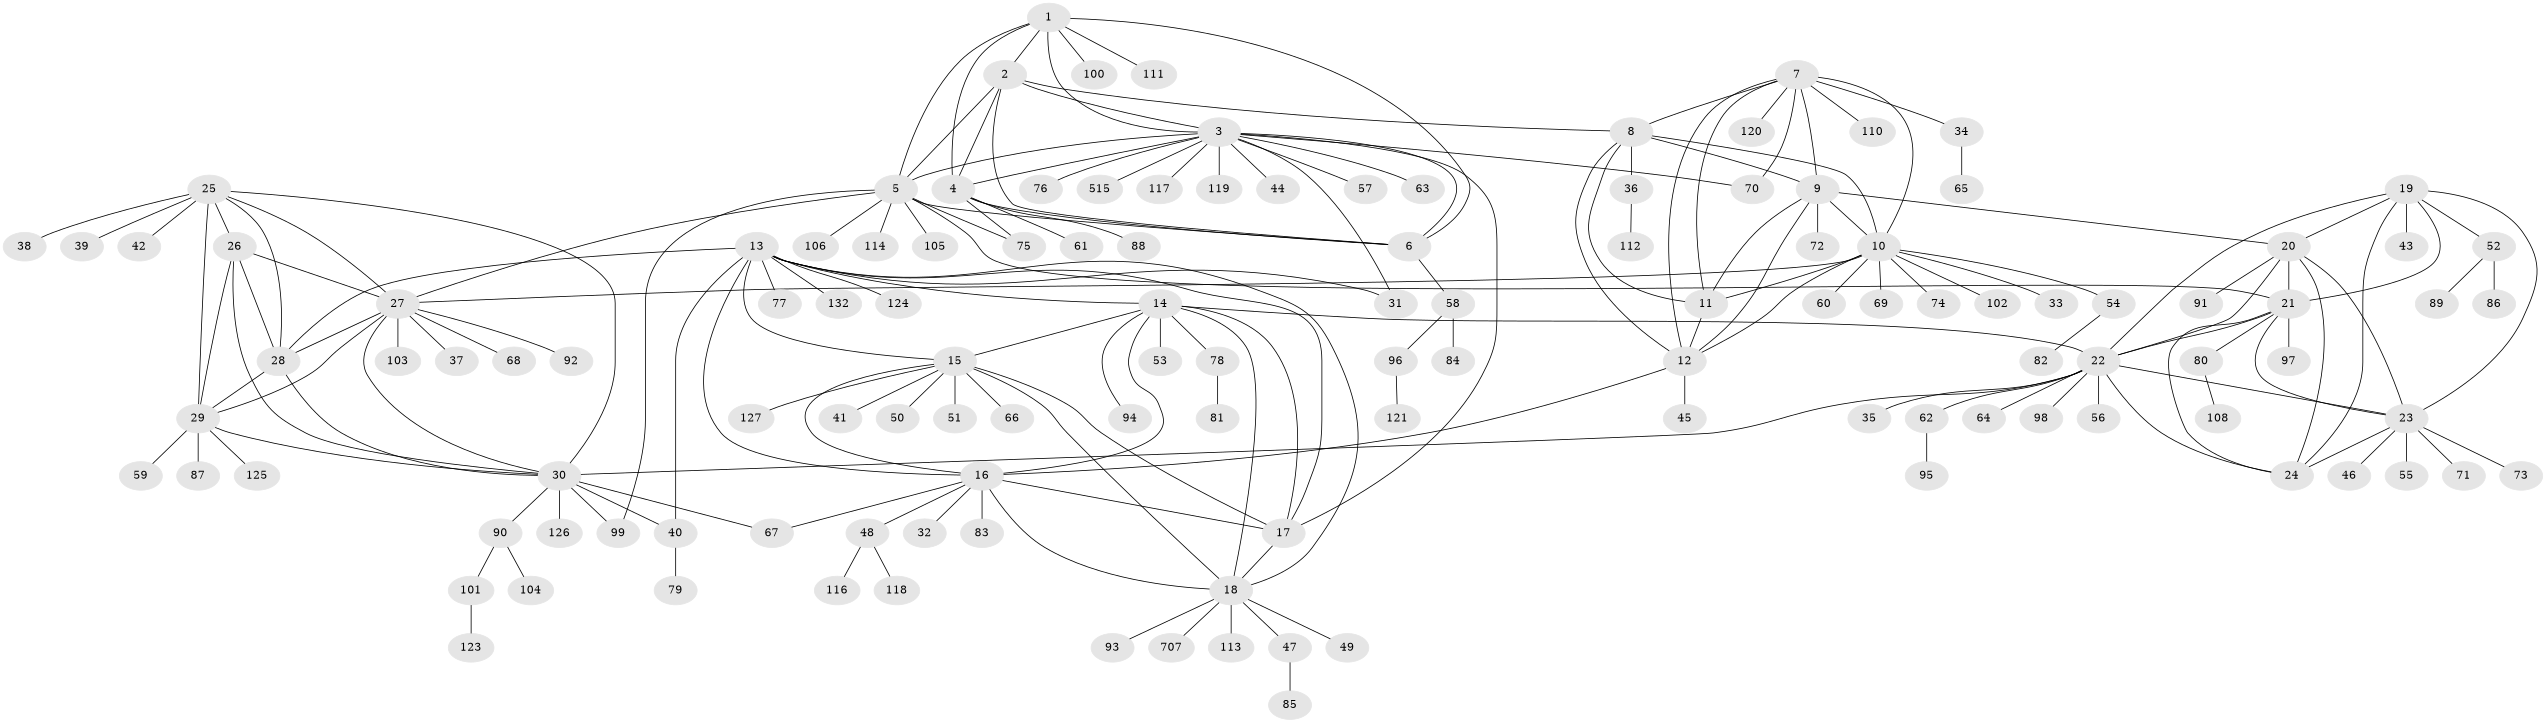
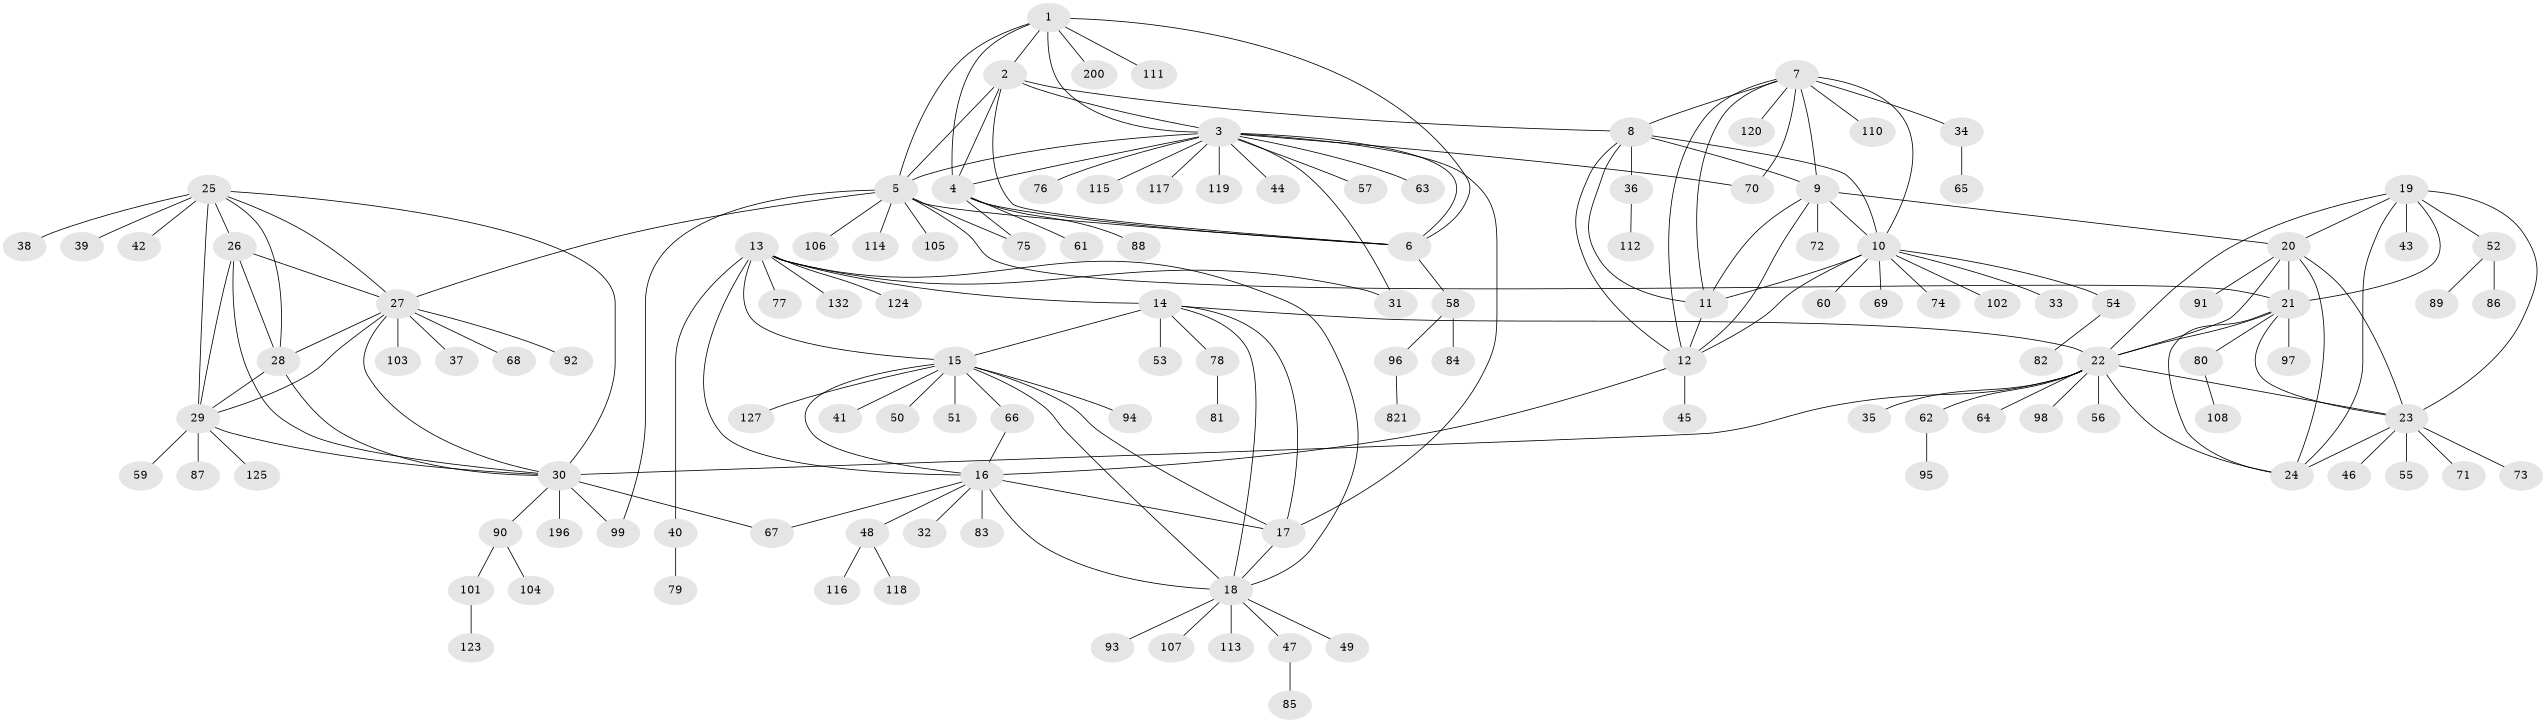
(1094, 75) -> (1094, 75)
(1100, 189) -> (1100, 189)
(490, 266) -> none
(1141, 285) -> none
(1201, 292) -> none
(1103, 353) -> (1044, 387)
(1397, 419) -> (1397, 419)
(1148, 441) -> (997, 447)
(618, 505) -> none
(559, 533) -> (559, 533)
(1171, 648) -> (1171, 648)
